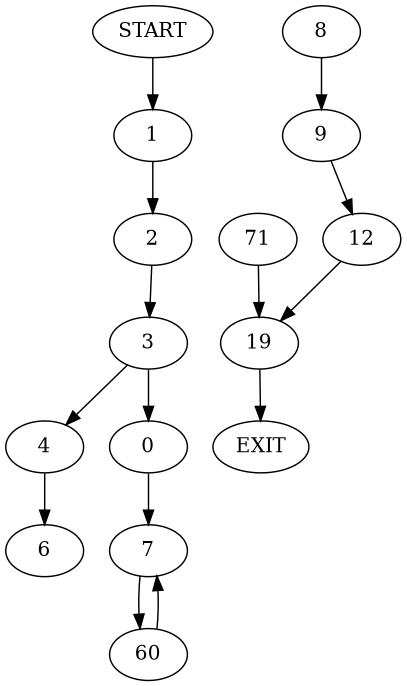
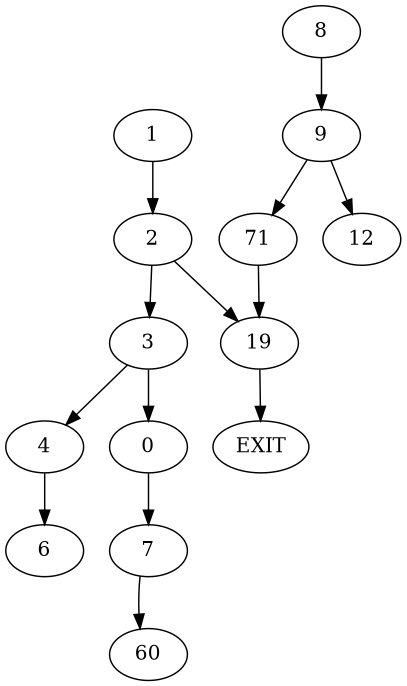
(153, 32) -> none
none -> (294, 181)
(316, 286) -> (201, 286)
(158, 610) -> none
